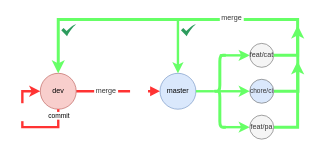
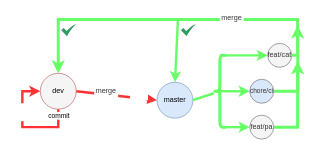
(262, 56) -> (280, 56)
(58, 92) -> (58, 92)
(178, 92) -> (175, 101)
